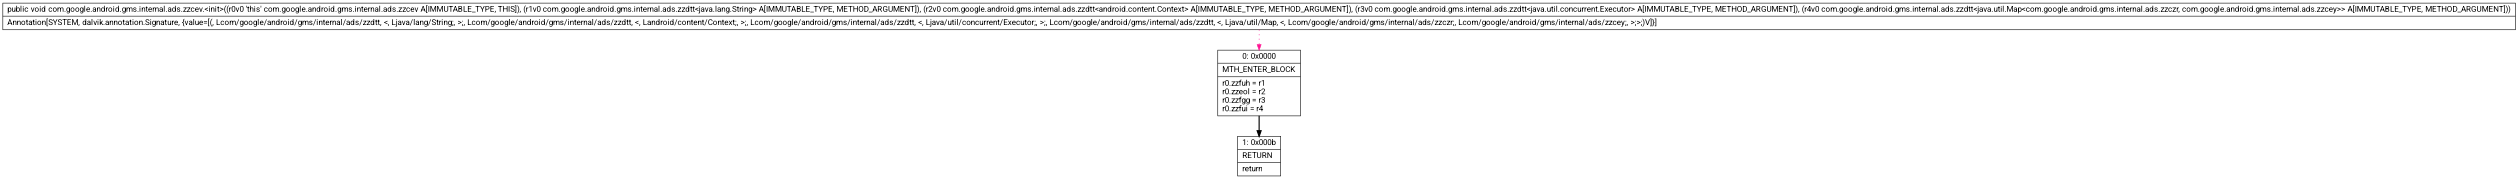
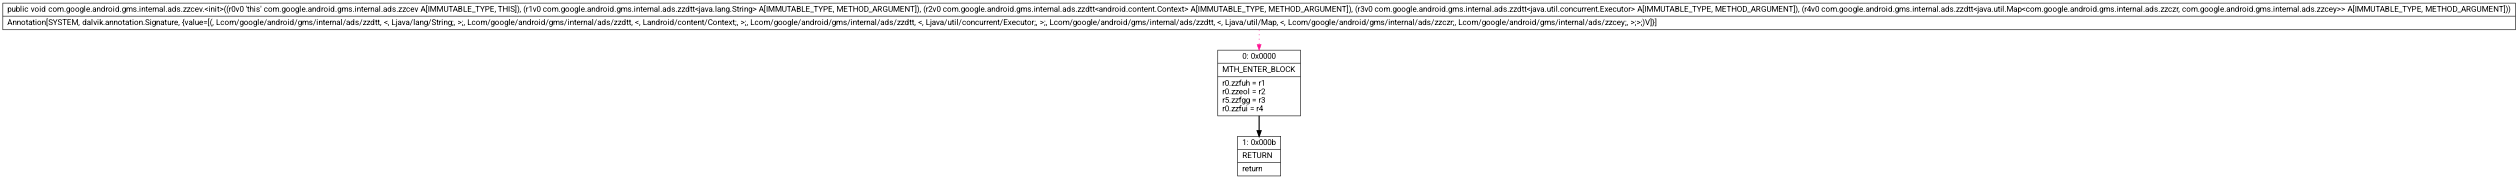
(1244, 100) -> (1244, 100)
